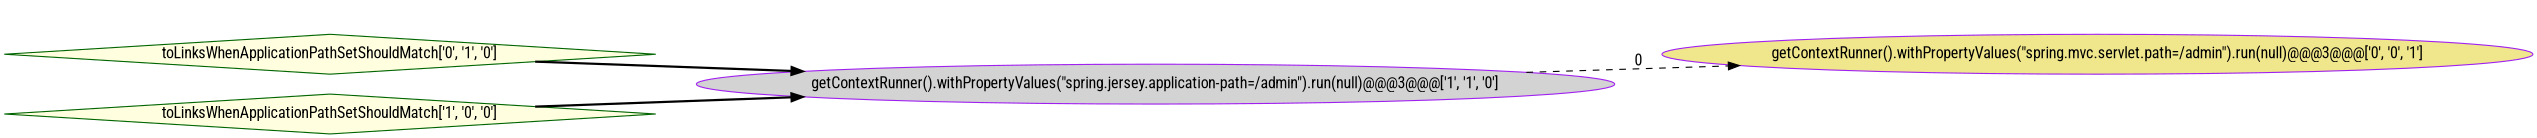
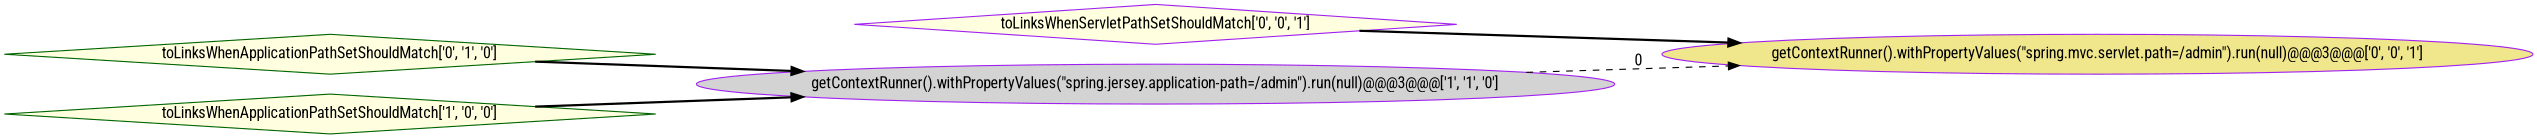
none -> (1156, 24)
